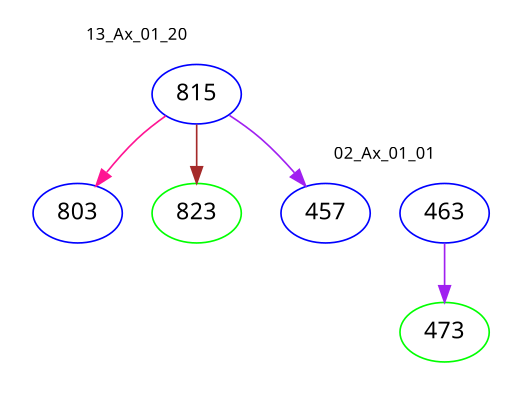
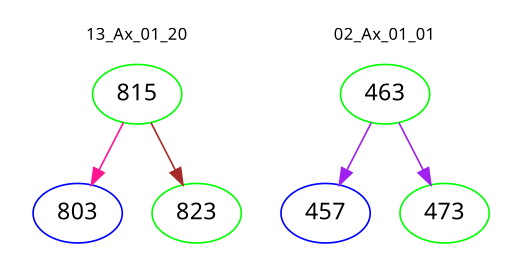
(197, 94) -> (137, 94)
(278, 155) -> (359, 146)
(445, 213) -> (385, 94)
